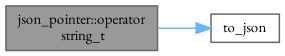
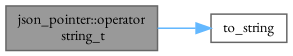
(245, 28) -> (249, 28)
